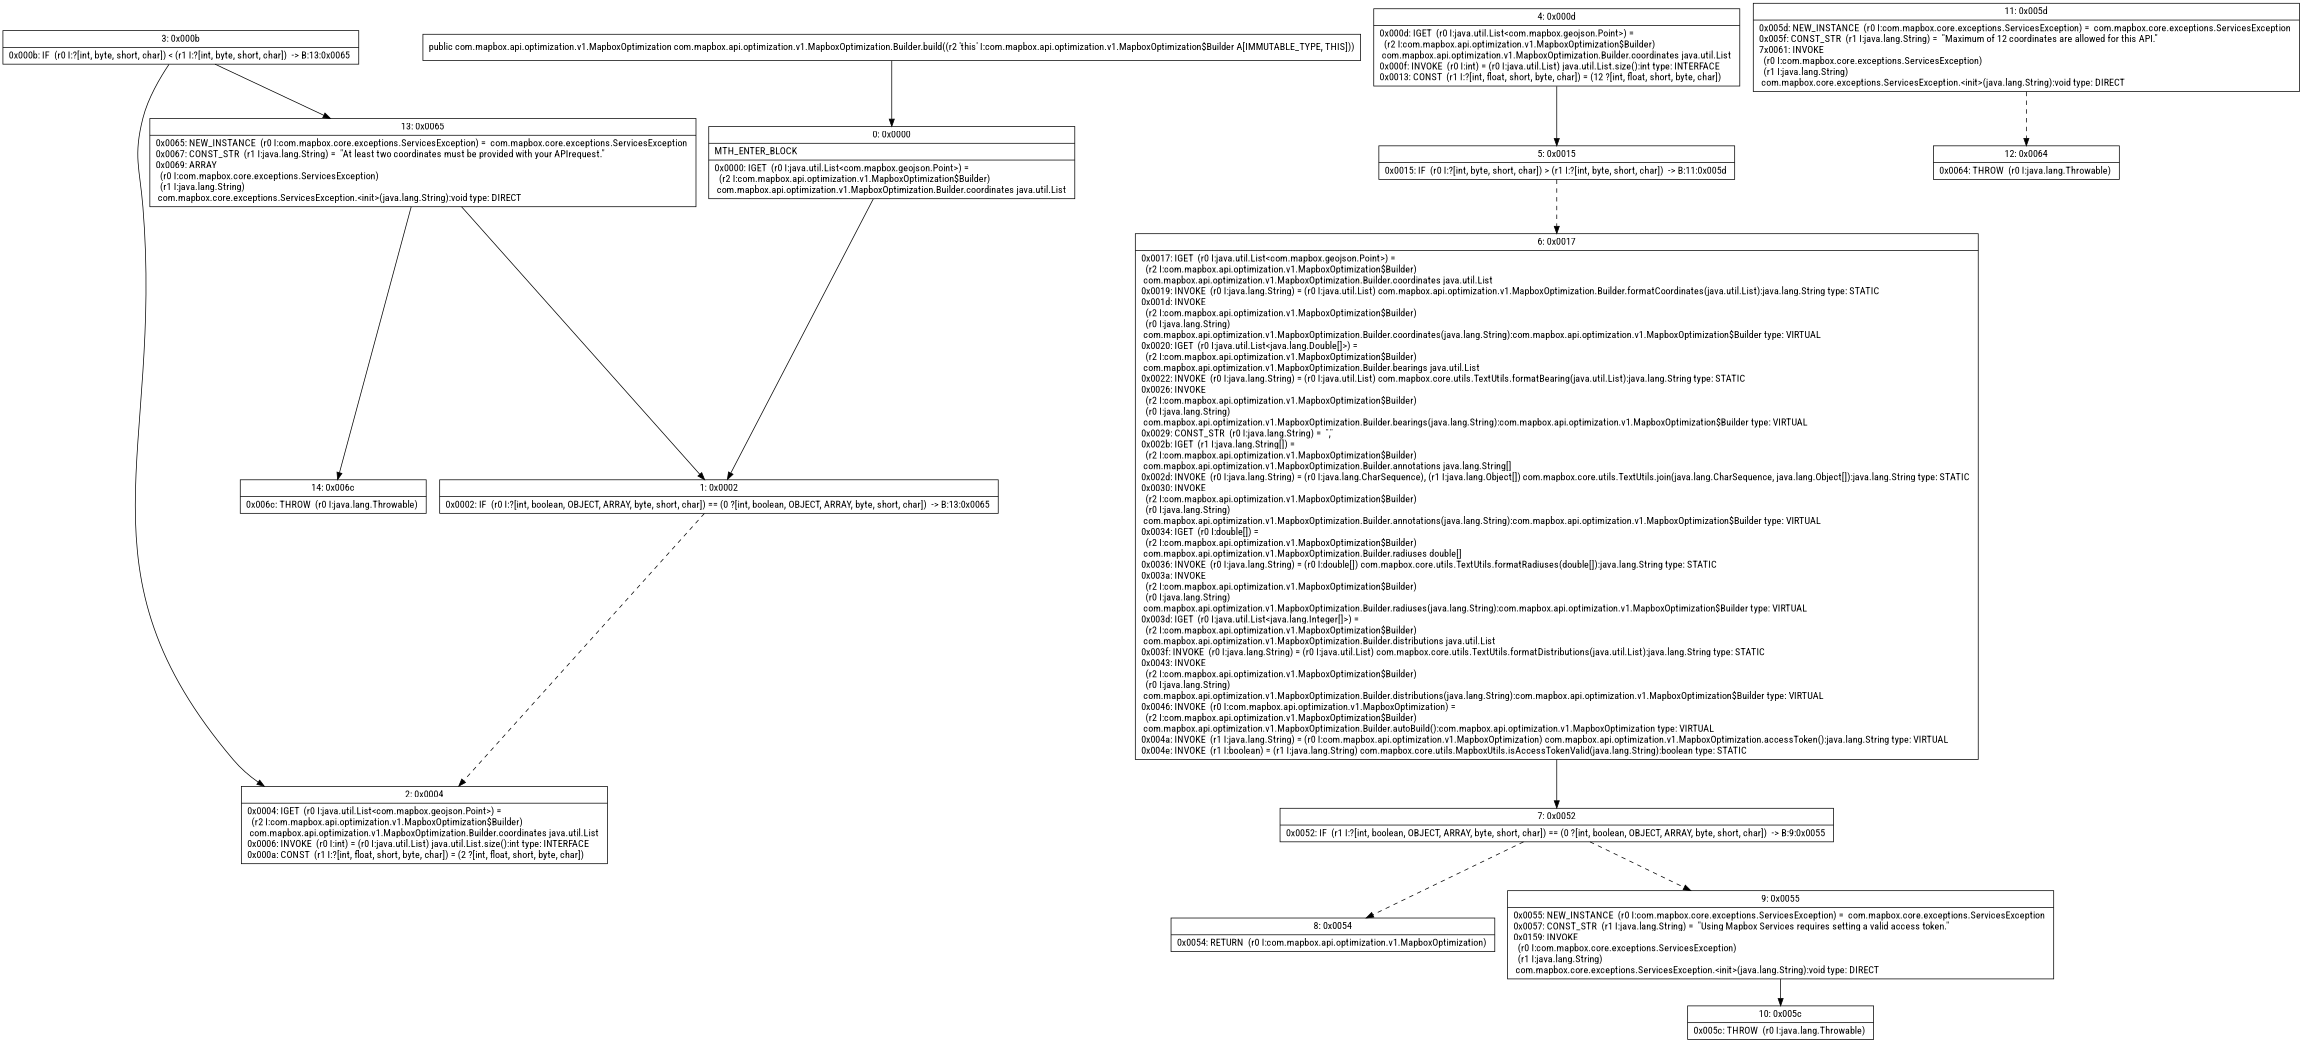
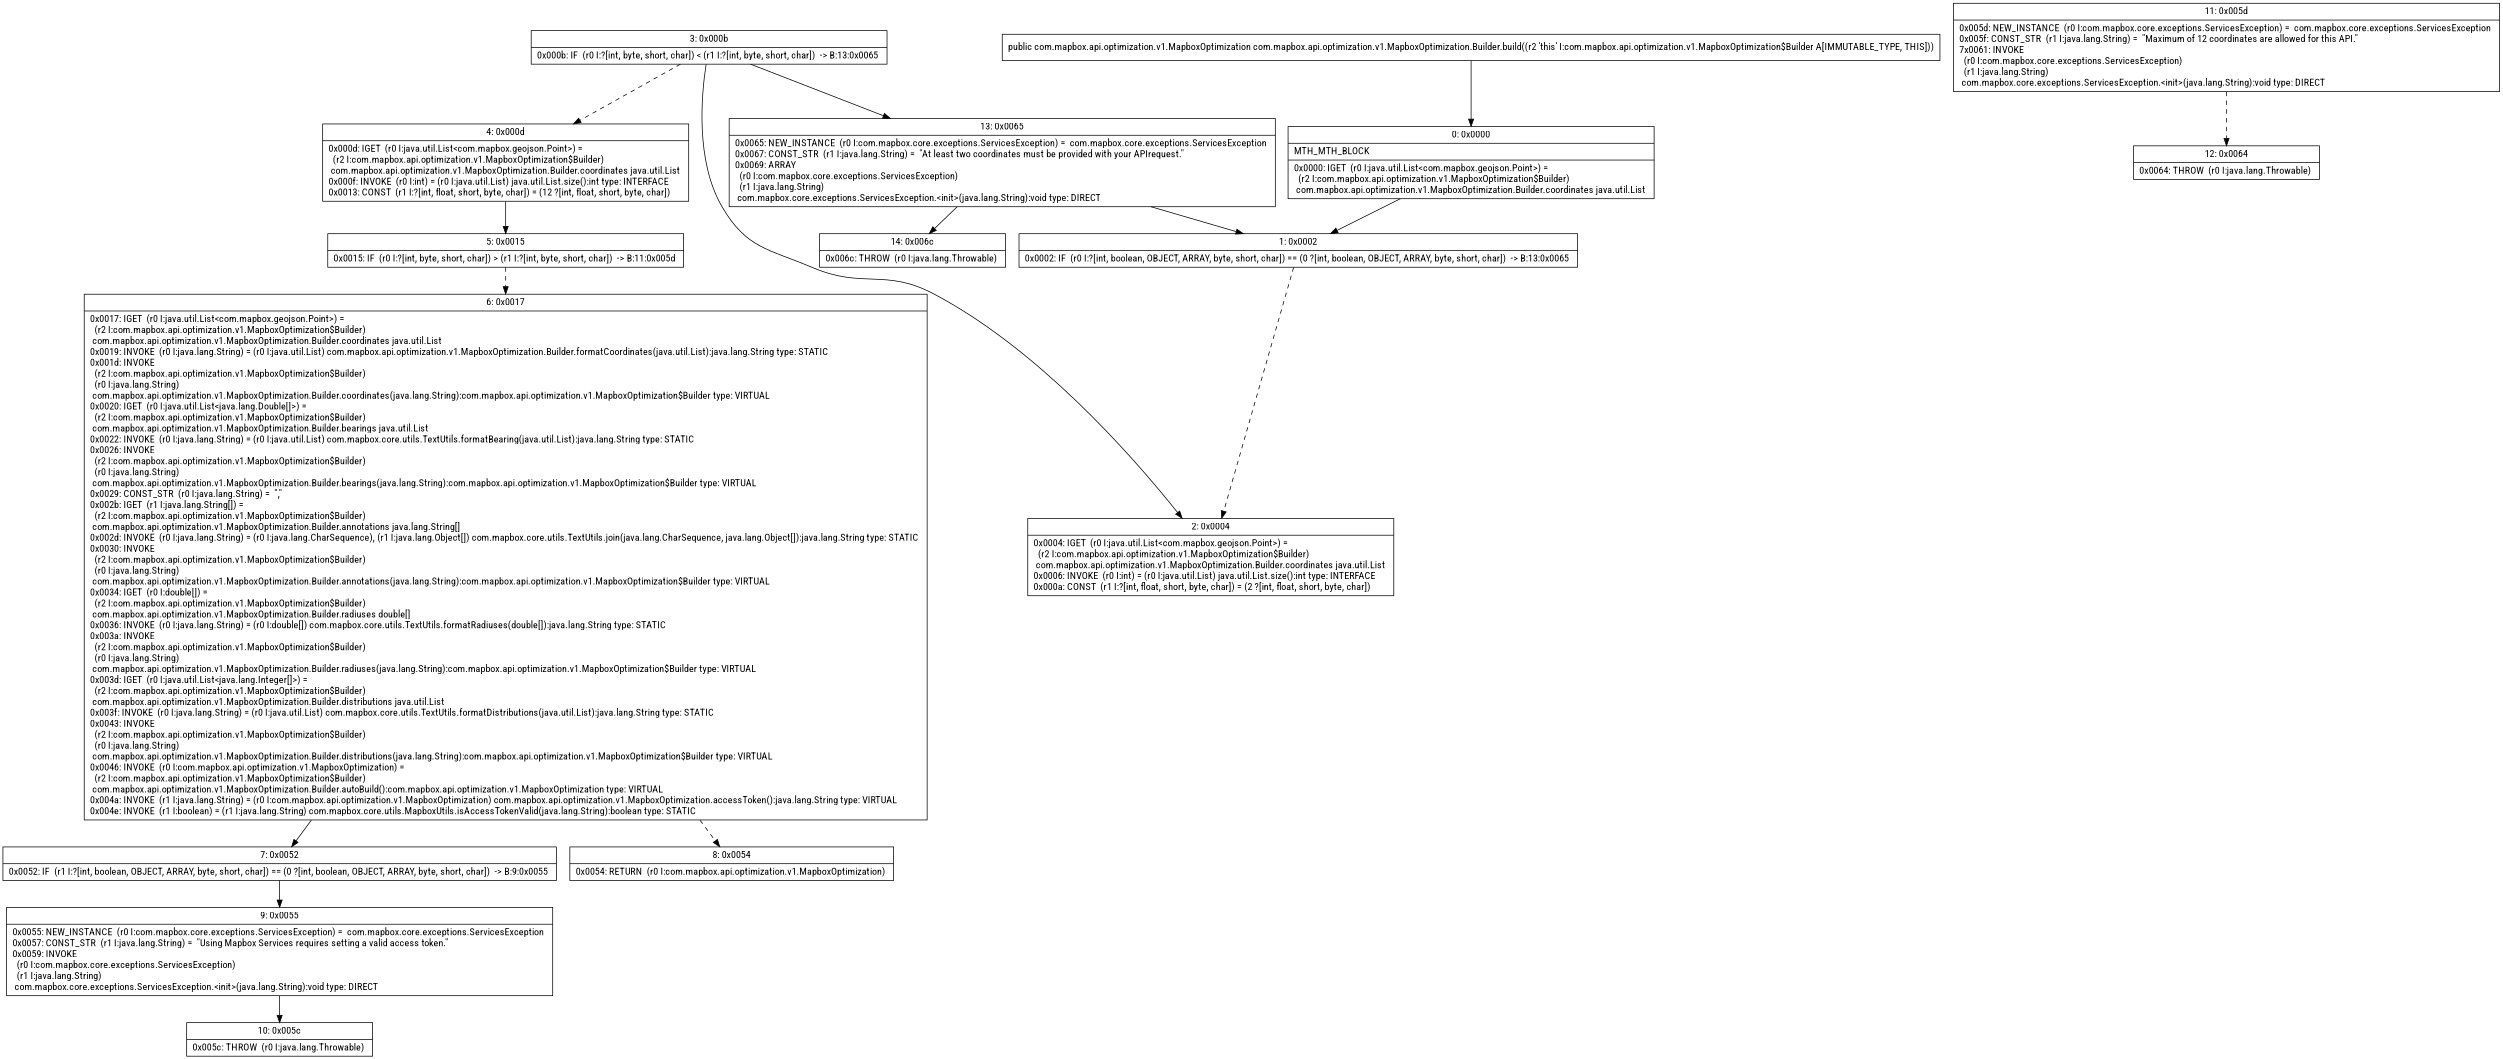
none -> (630, 92)
(756, 151) -> (1332, 151)
(1637, 865) -> (280, 890)
(1448, 878) -> (708, 830)
(1548, 937) -> (47, 954)
